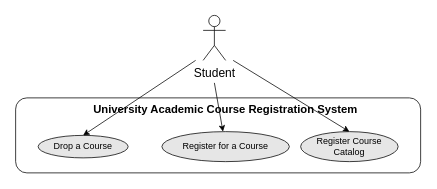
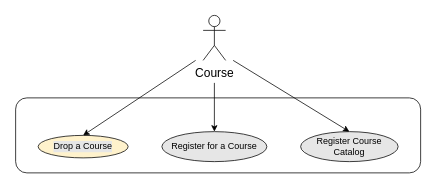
(215, 71) -> (215, 71)
(225, 109) -> none
(83, 147) -> (83, 147)
(225, 147) -> (214, 147)
